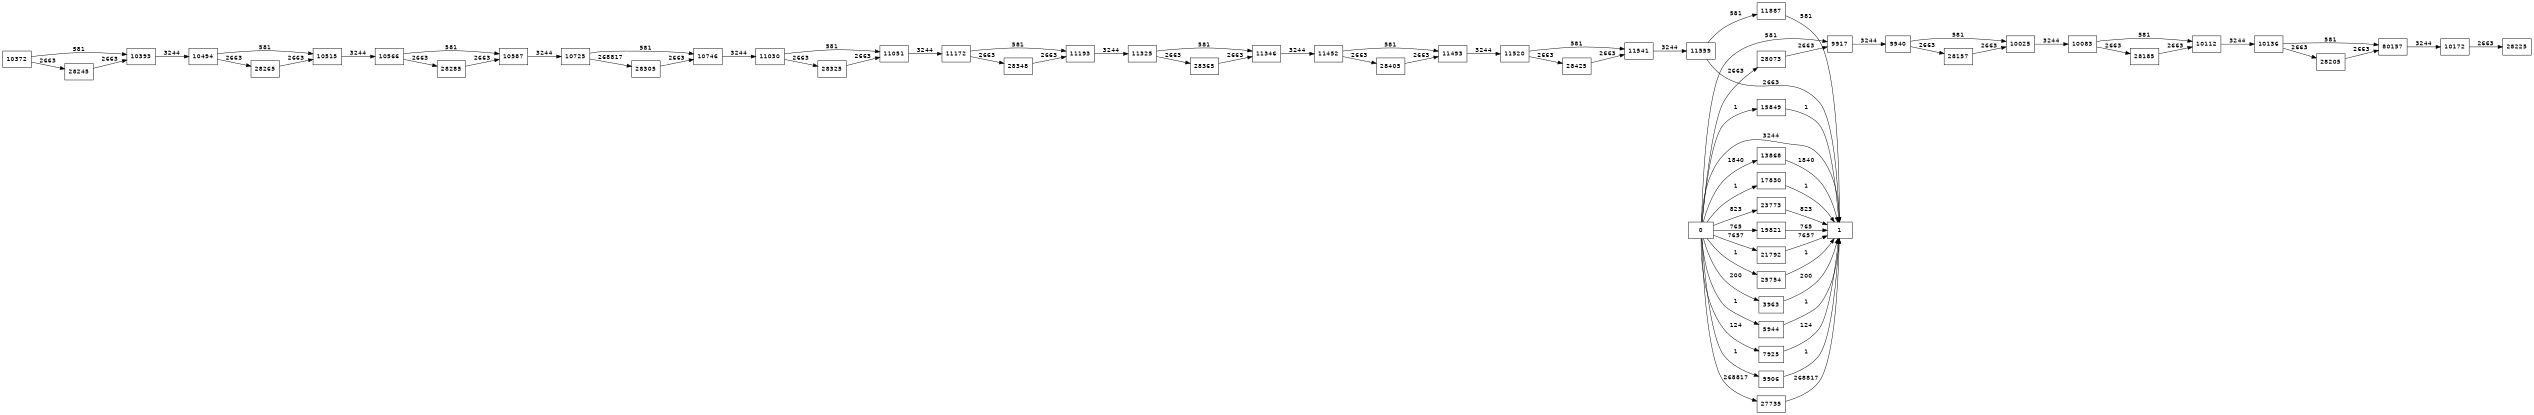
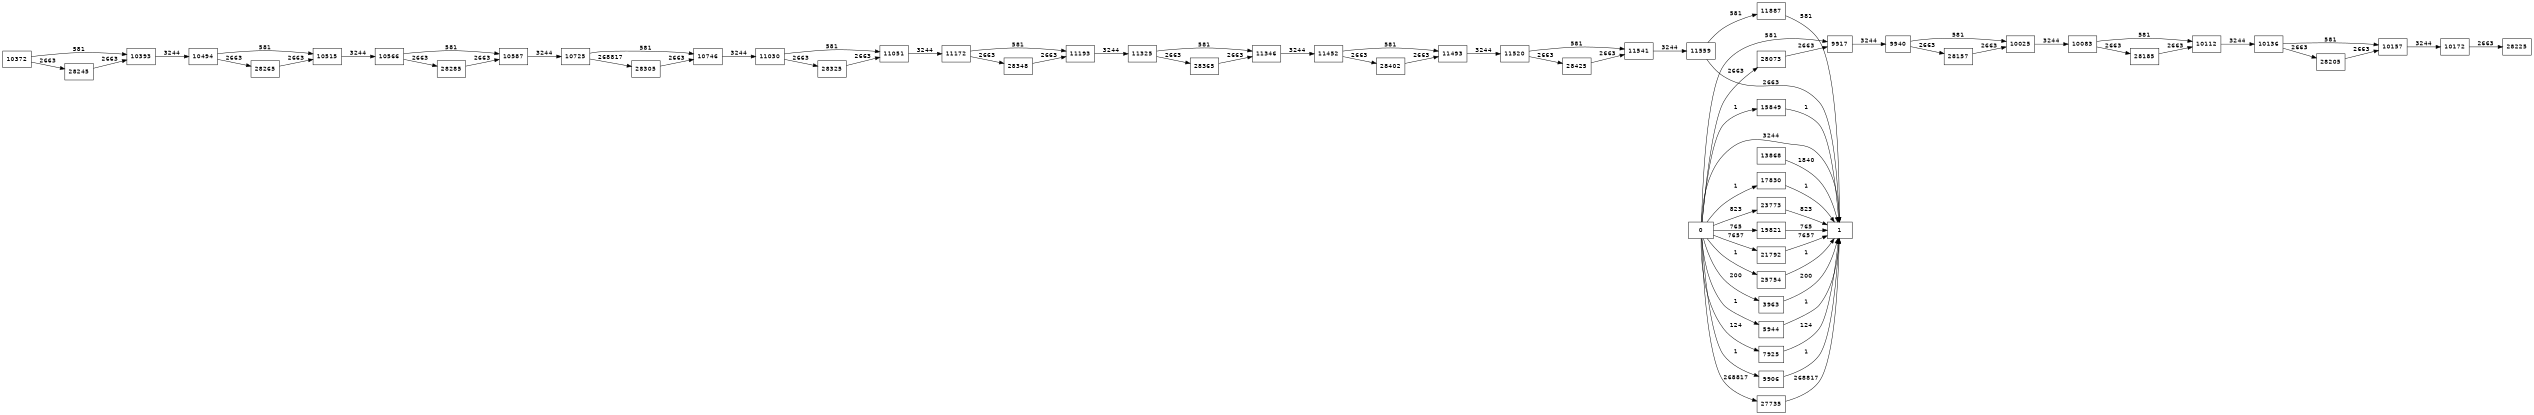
(2393, 47) -> (2393, 47)
(1391, 66) -> (1391, 66)
(1720, 185) -> none
